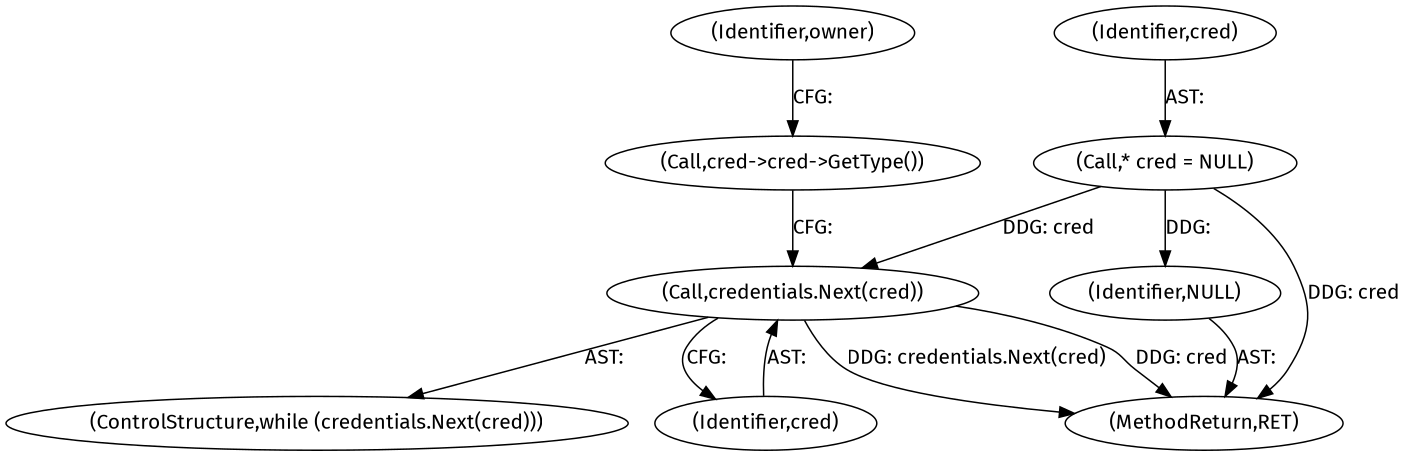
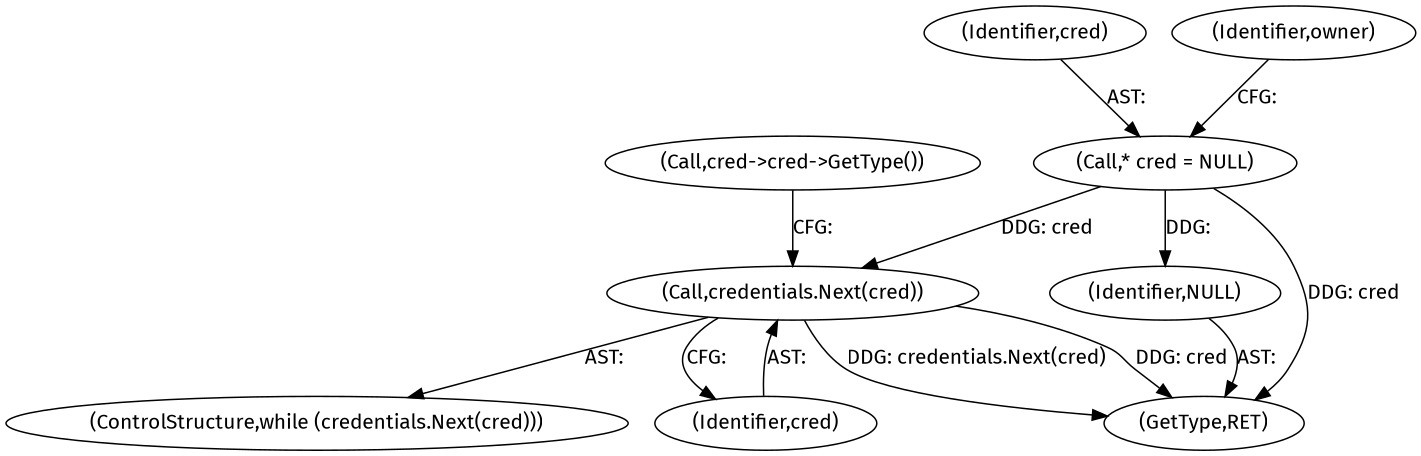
(793, 90) -> (1235, 93)
(1204, 423) -> (1204, 423)
